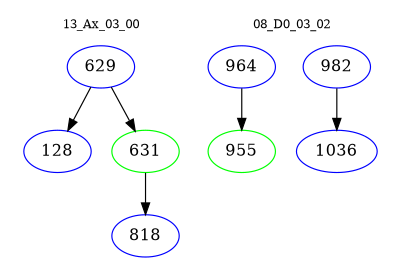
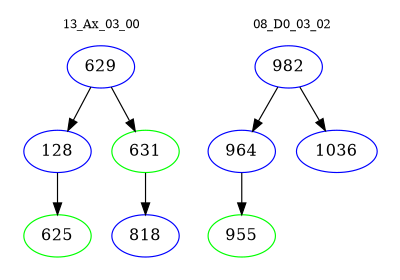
none -> (268, 104)
none -> (58, 236)
